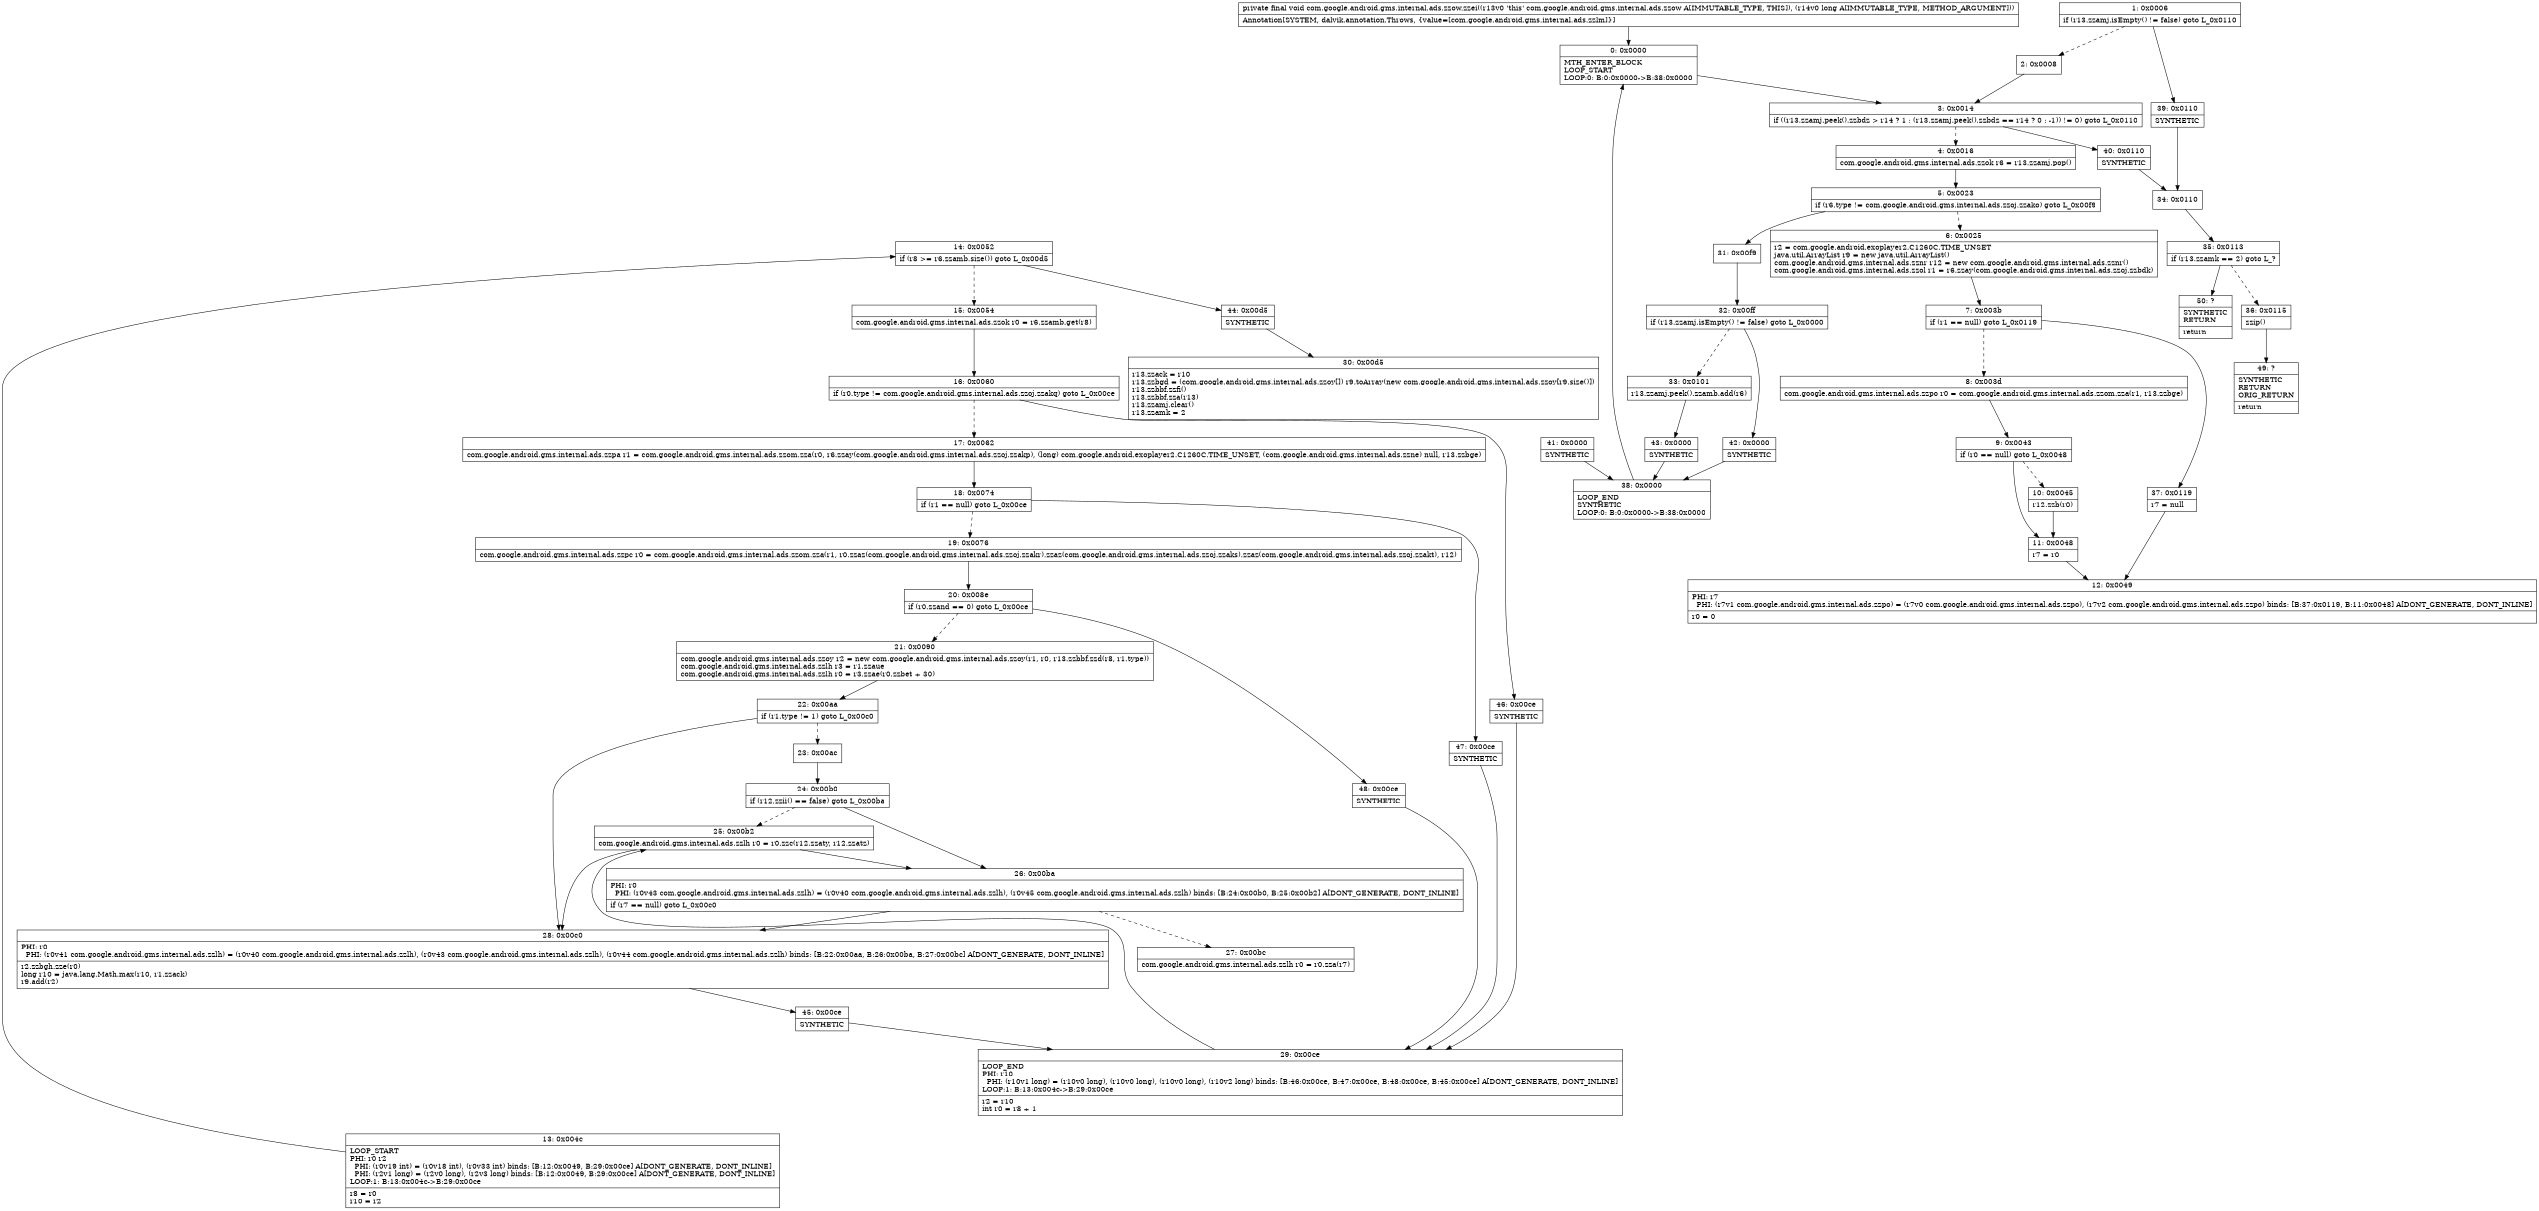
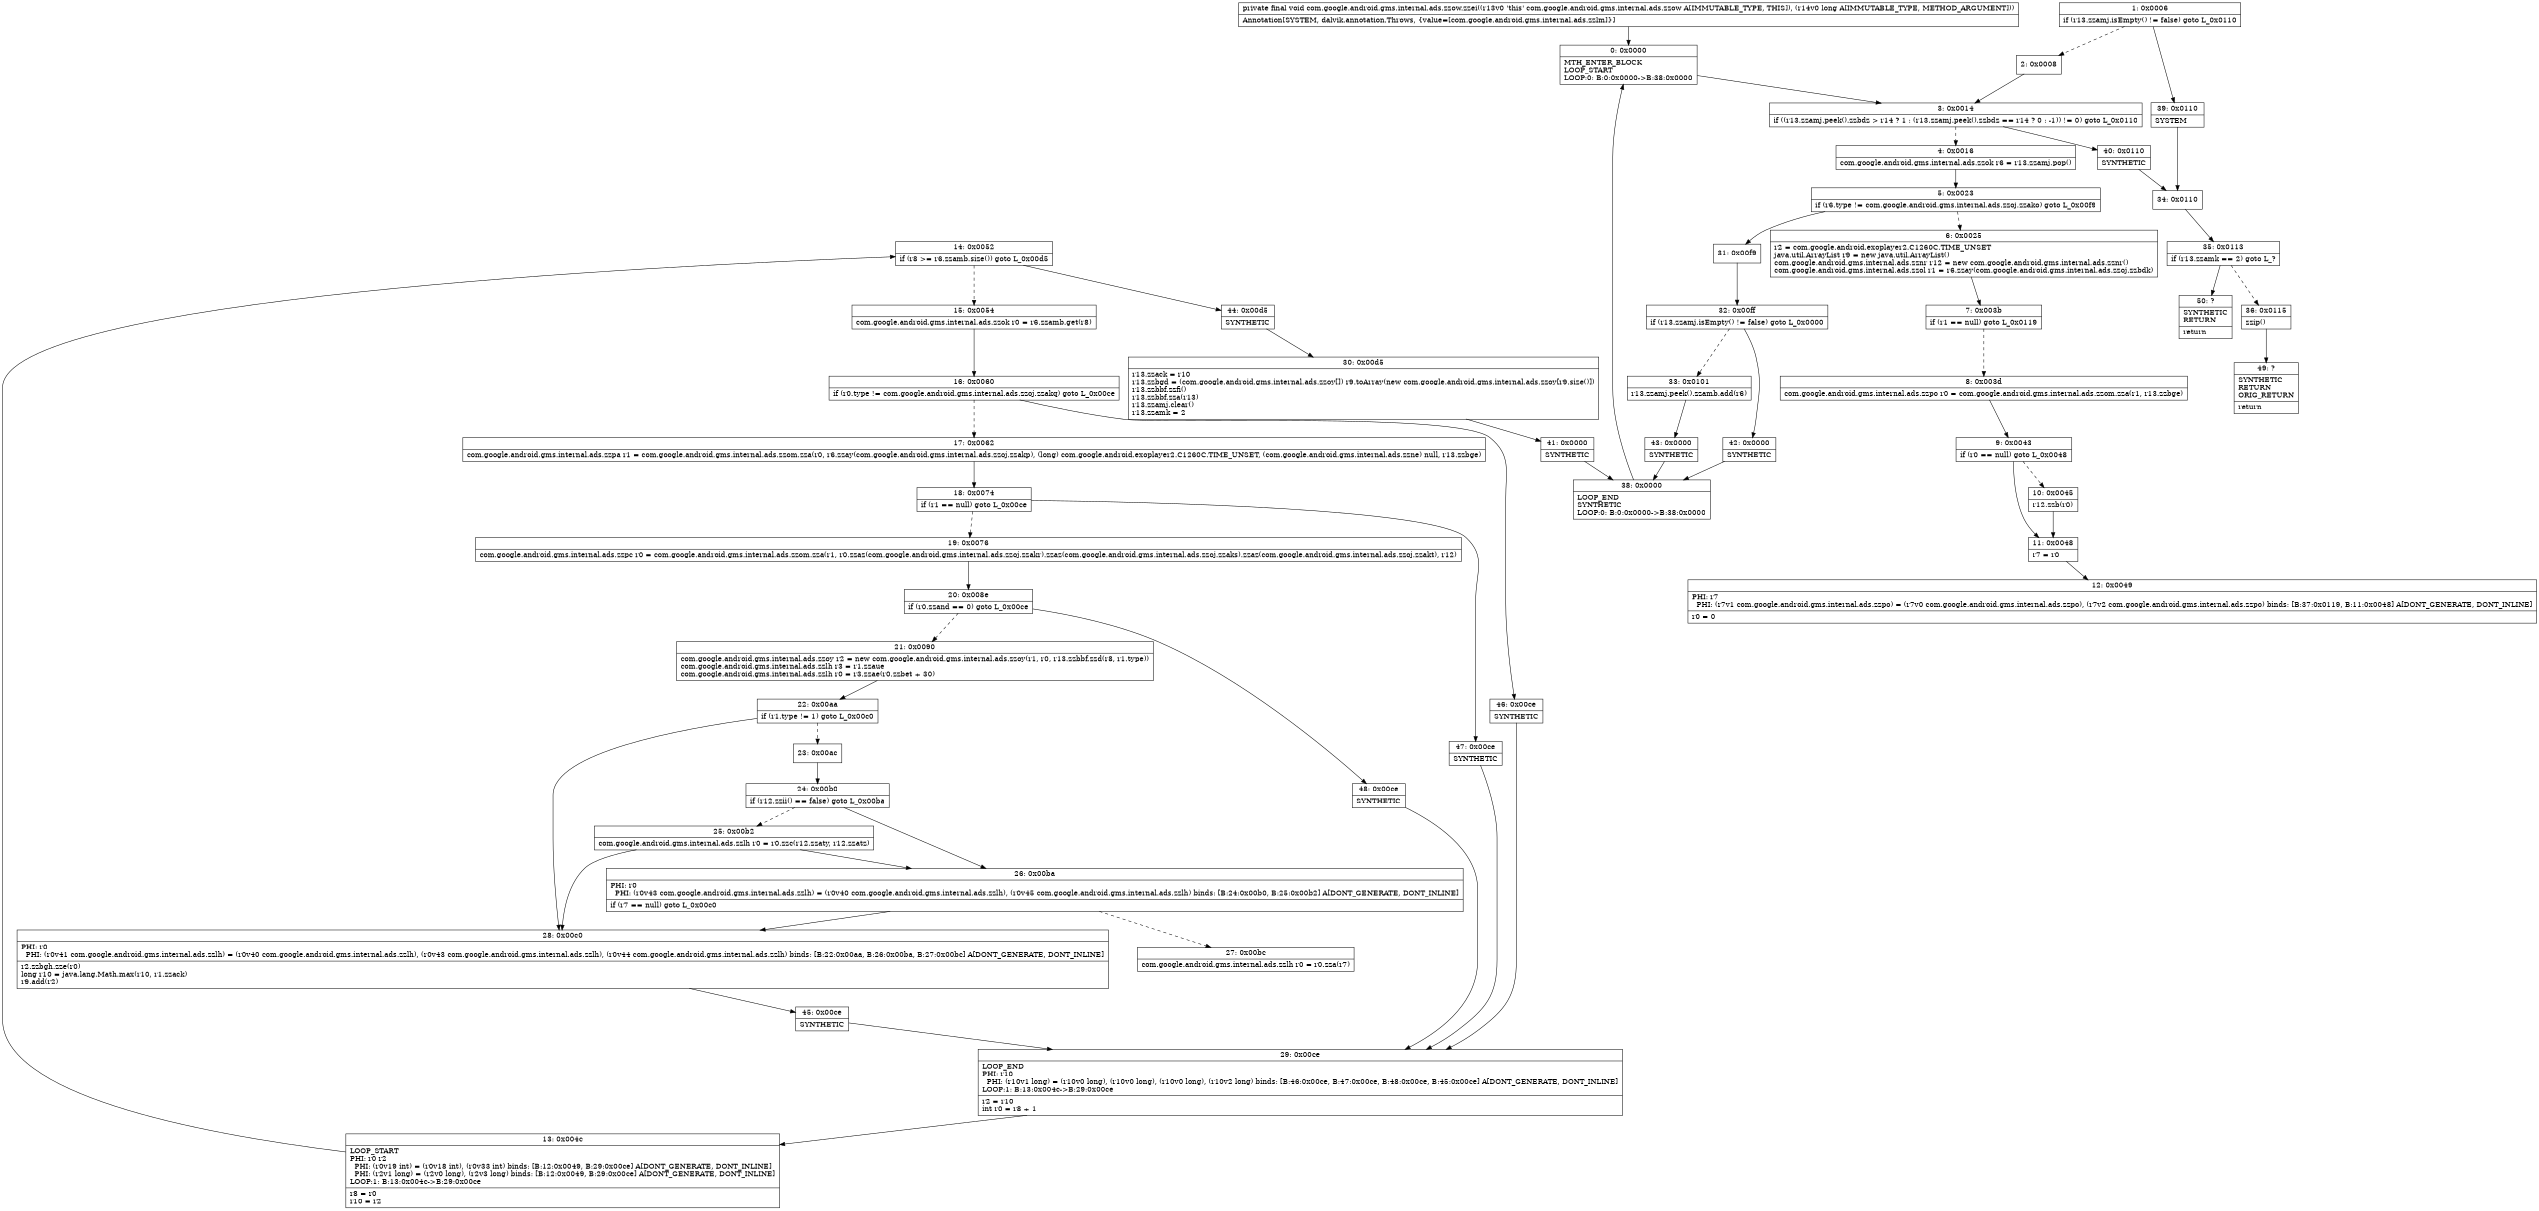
(2178, 121) -> (2171, 121)
none -> (1501, 429)
(2172, 500) -> none
(894, 922) -> (906, 1130)
